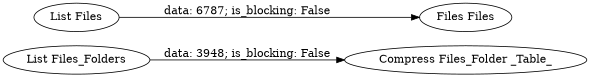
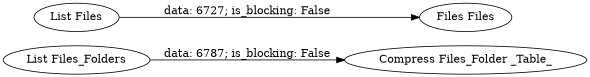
(247, 11) -> (247, 11)
(247, 54) -> (247, 54)
